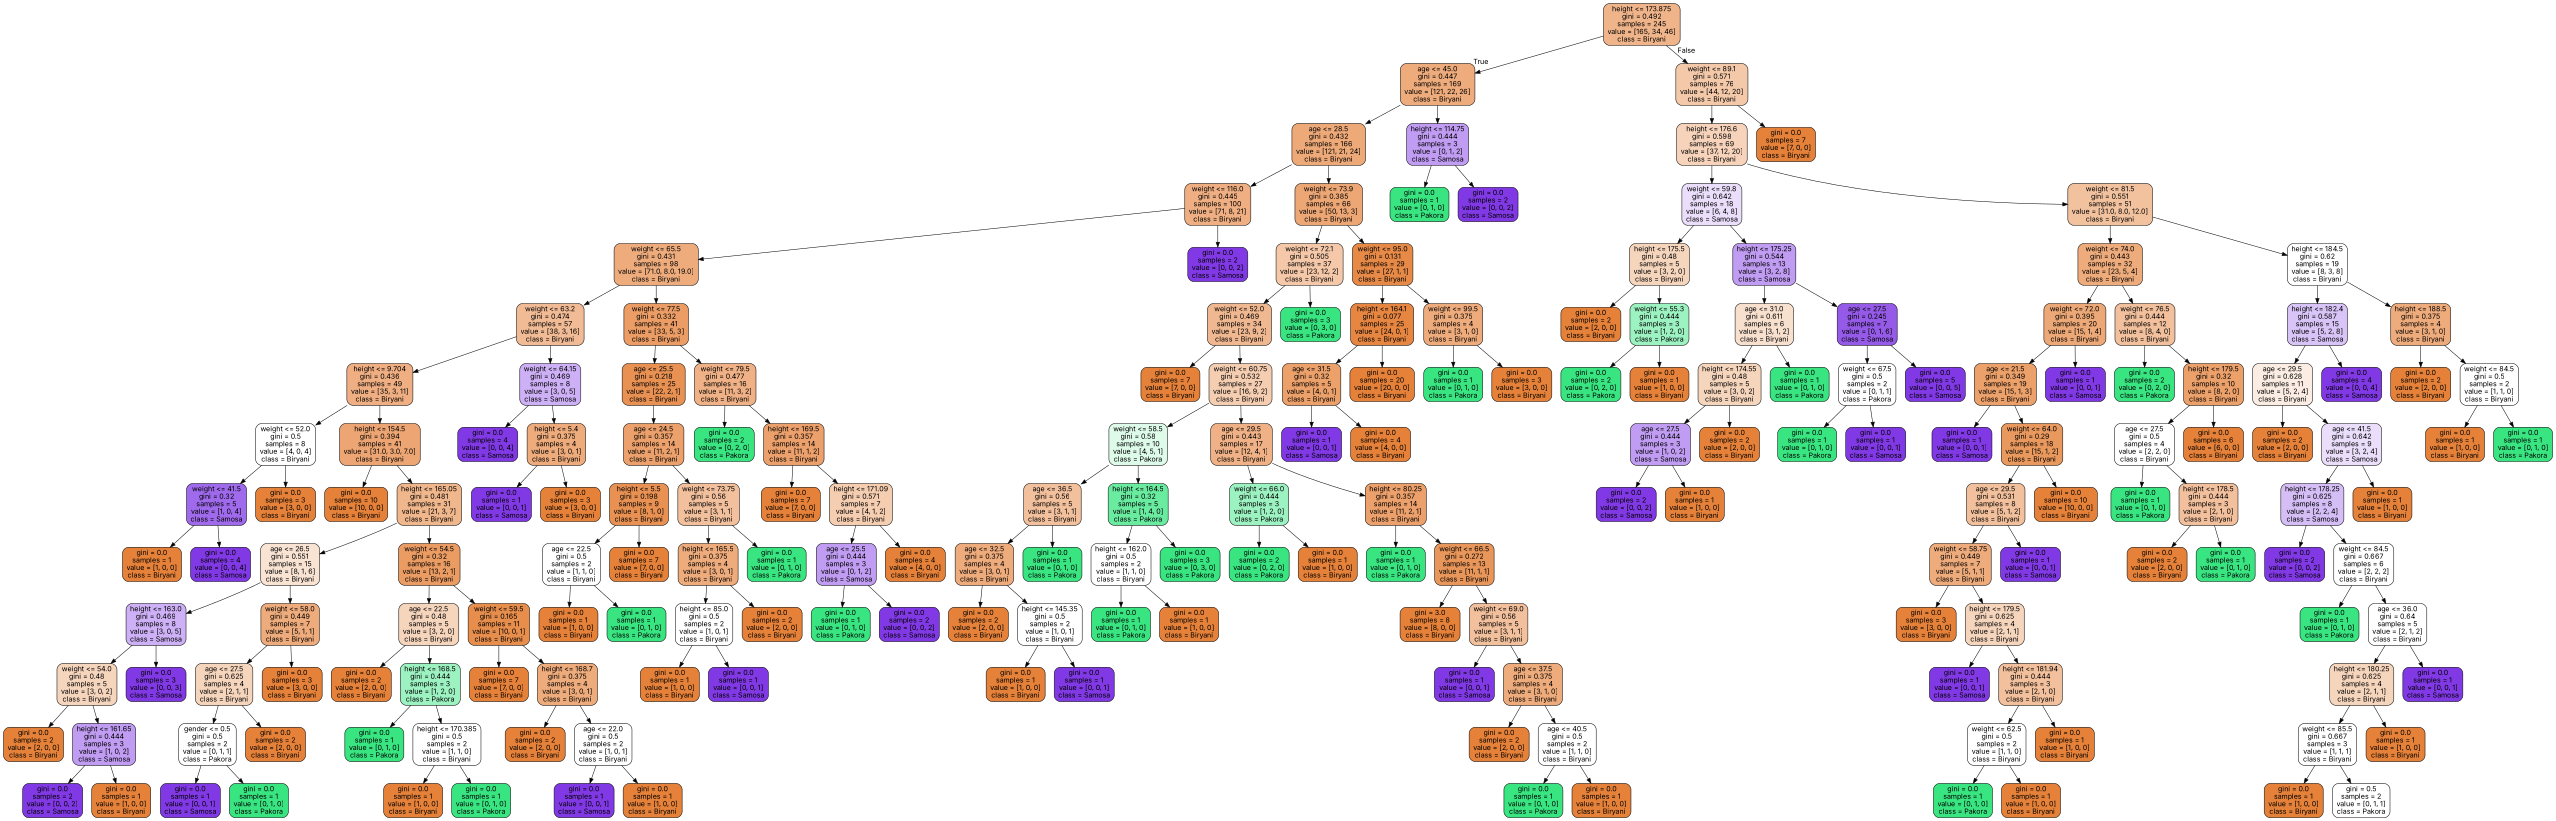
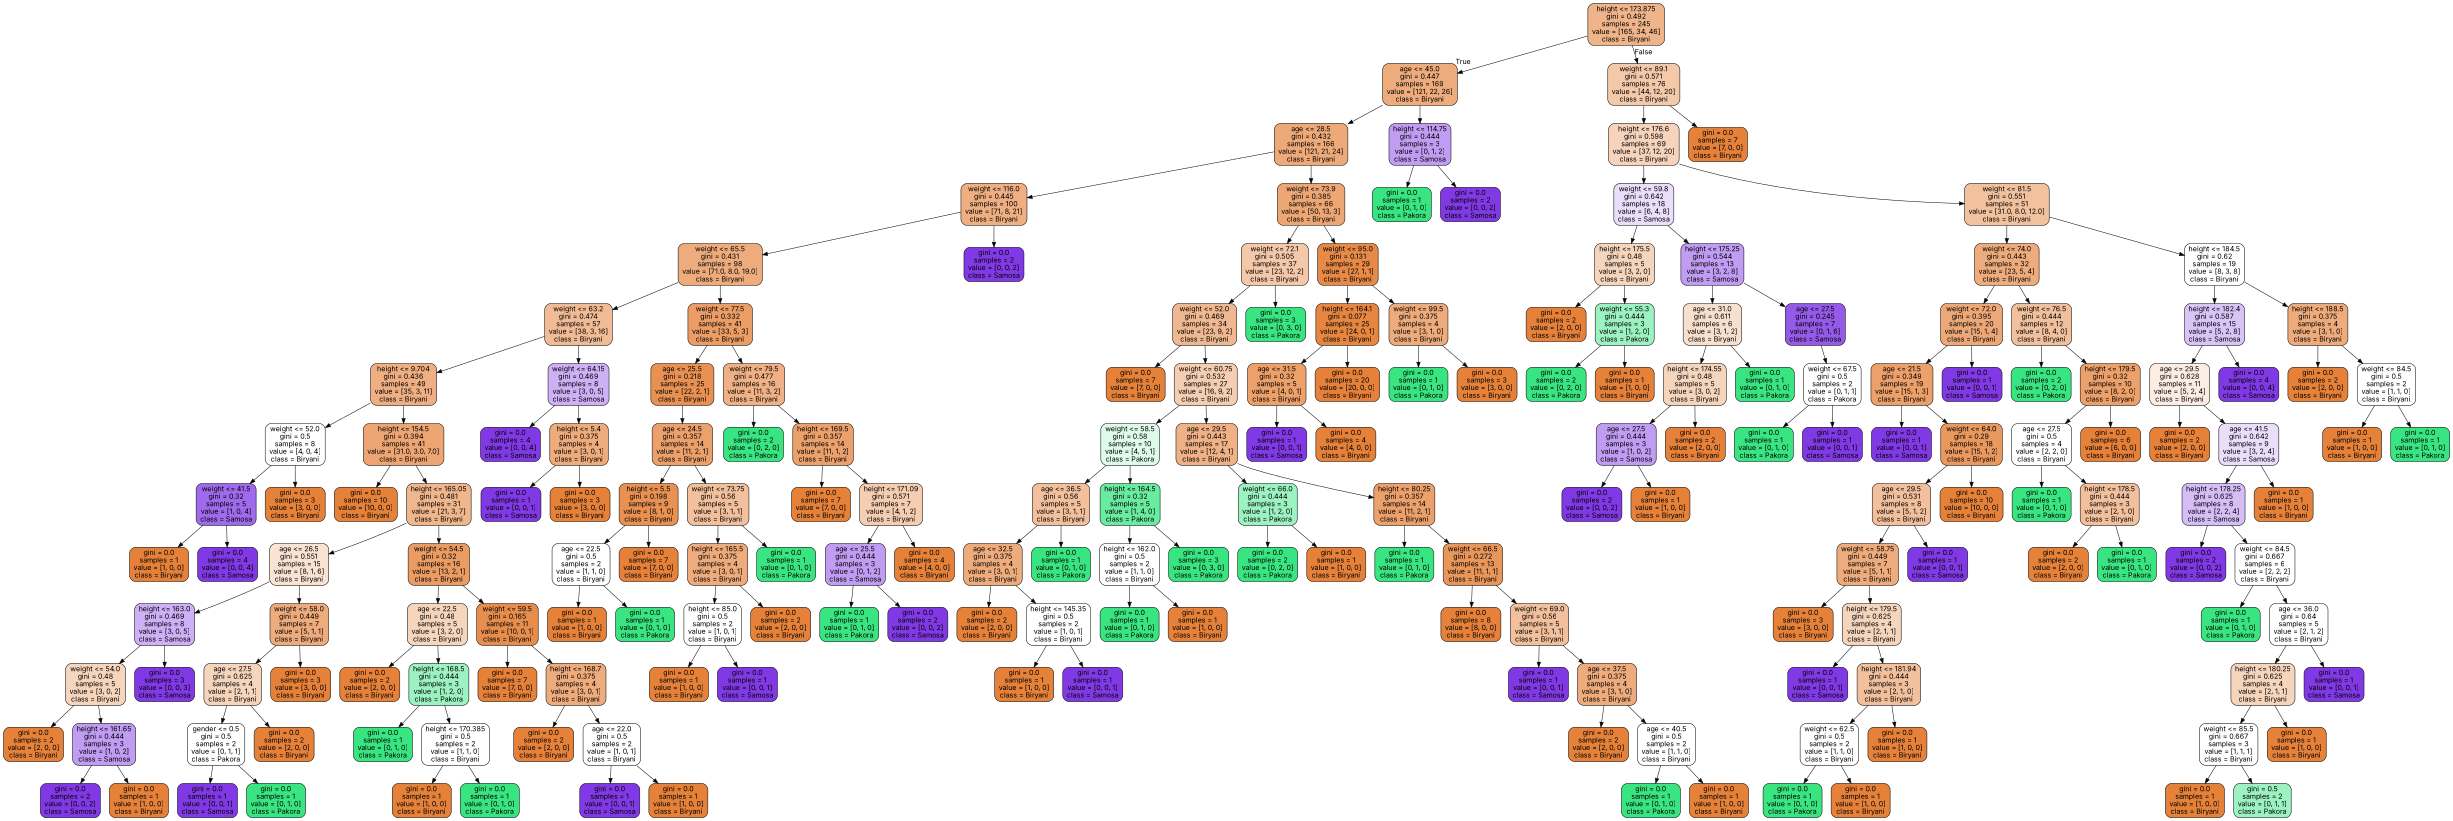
(1935, 384) -> none
(1430, 624) -> (1471, 624)
(2361, 801) -> (2262, 801)
